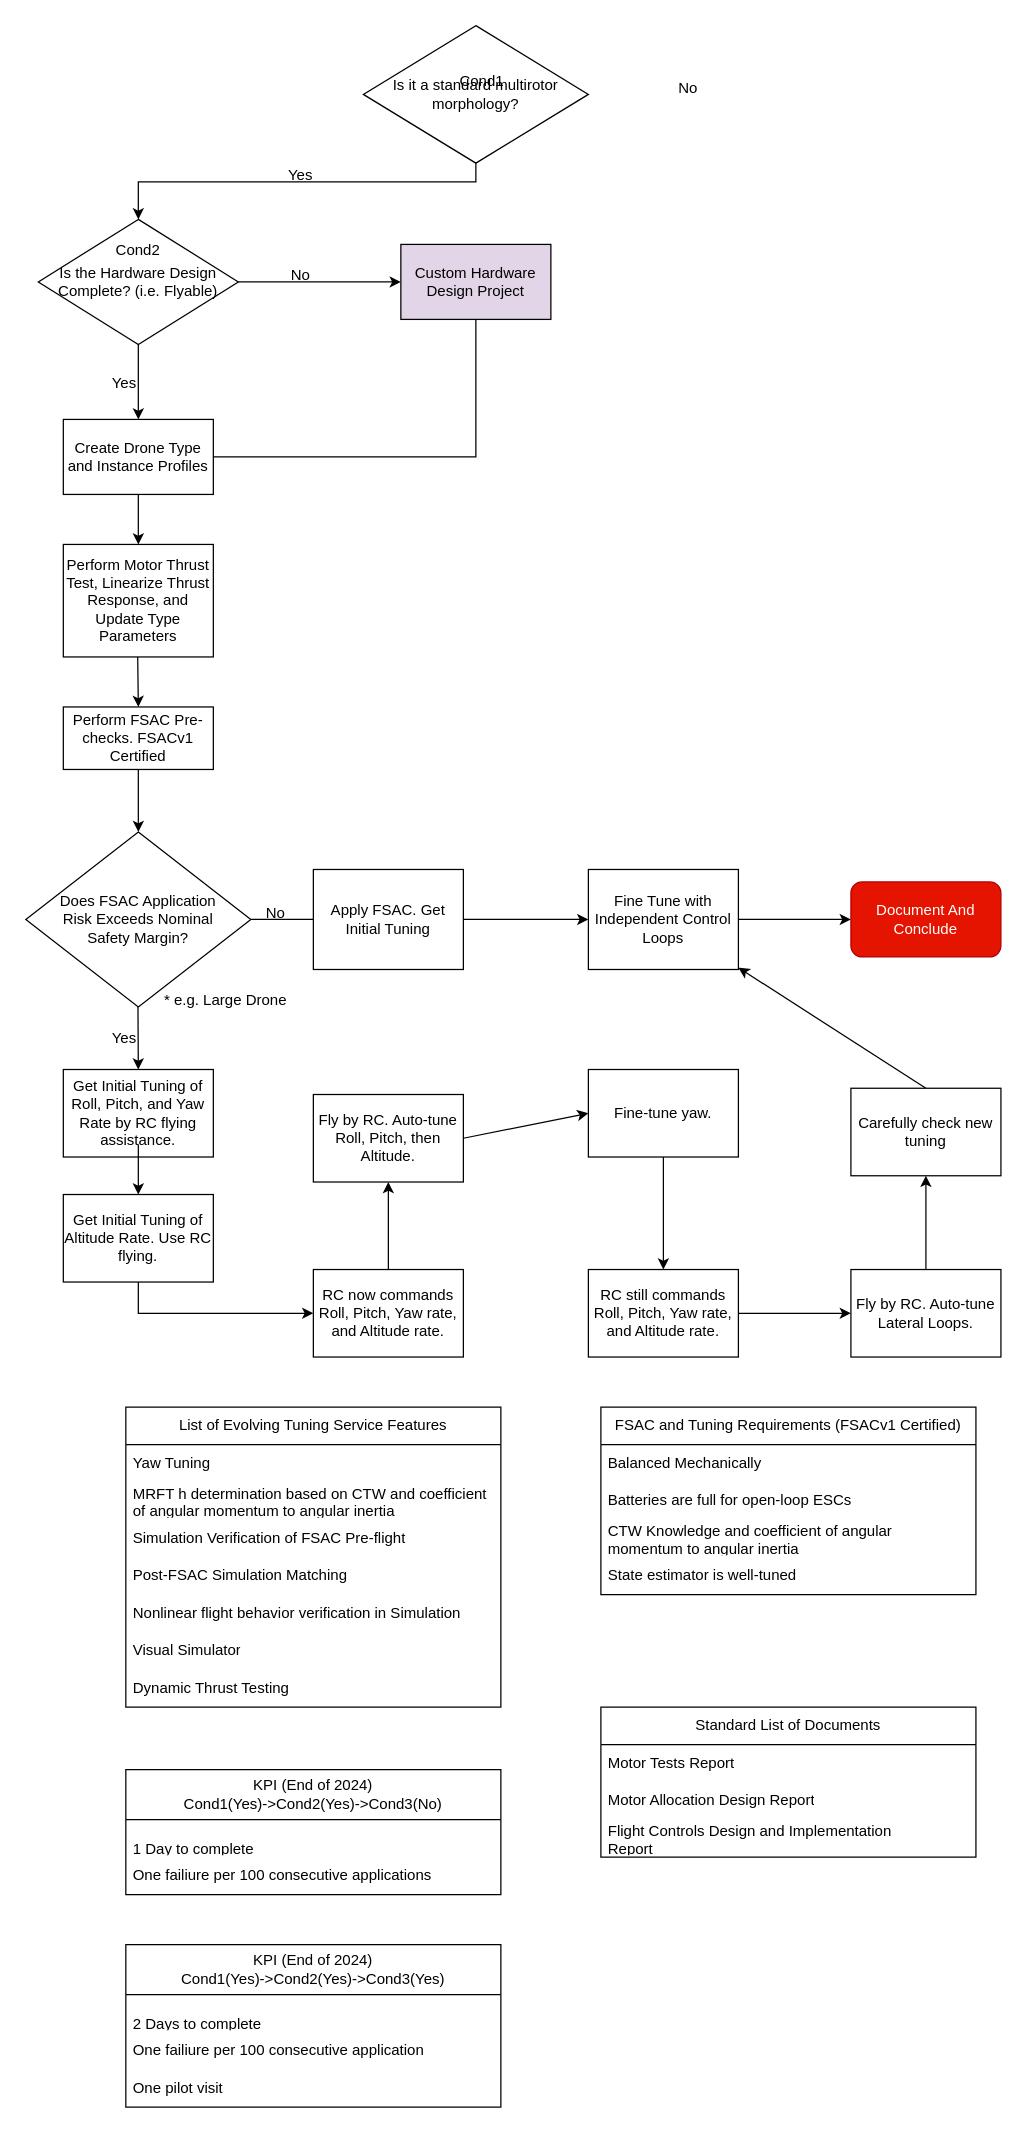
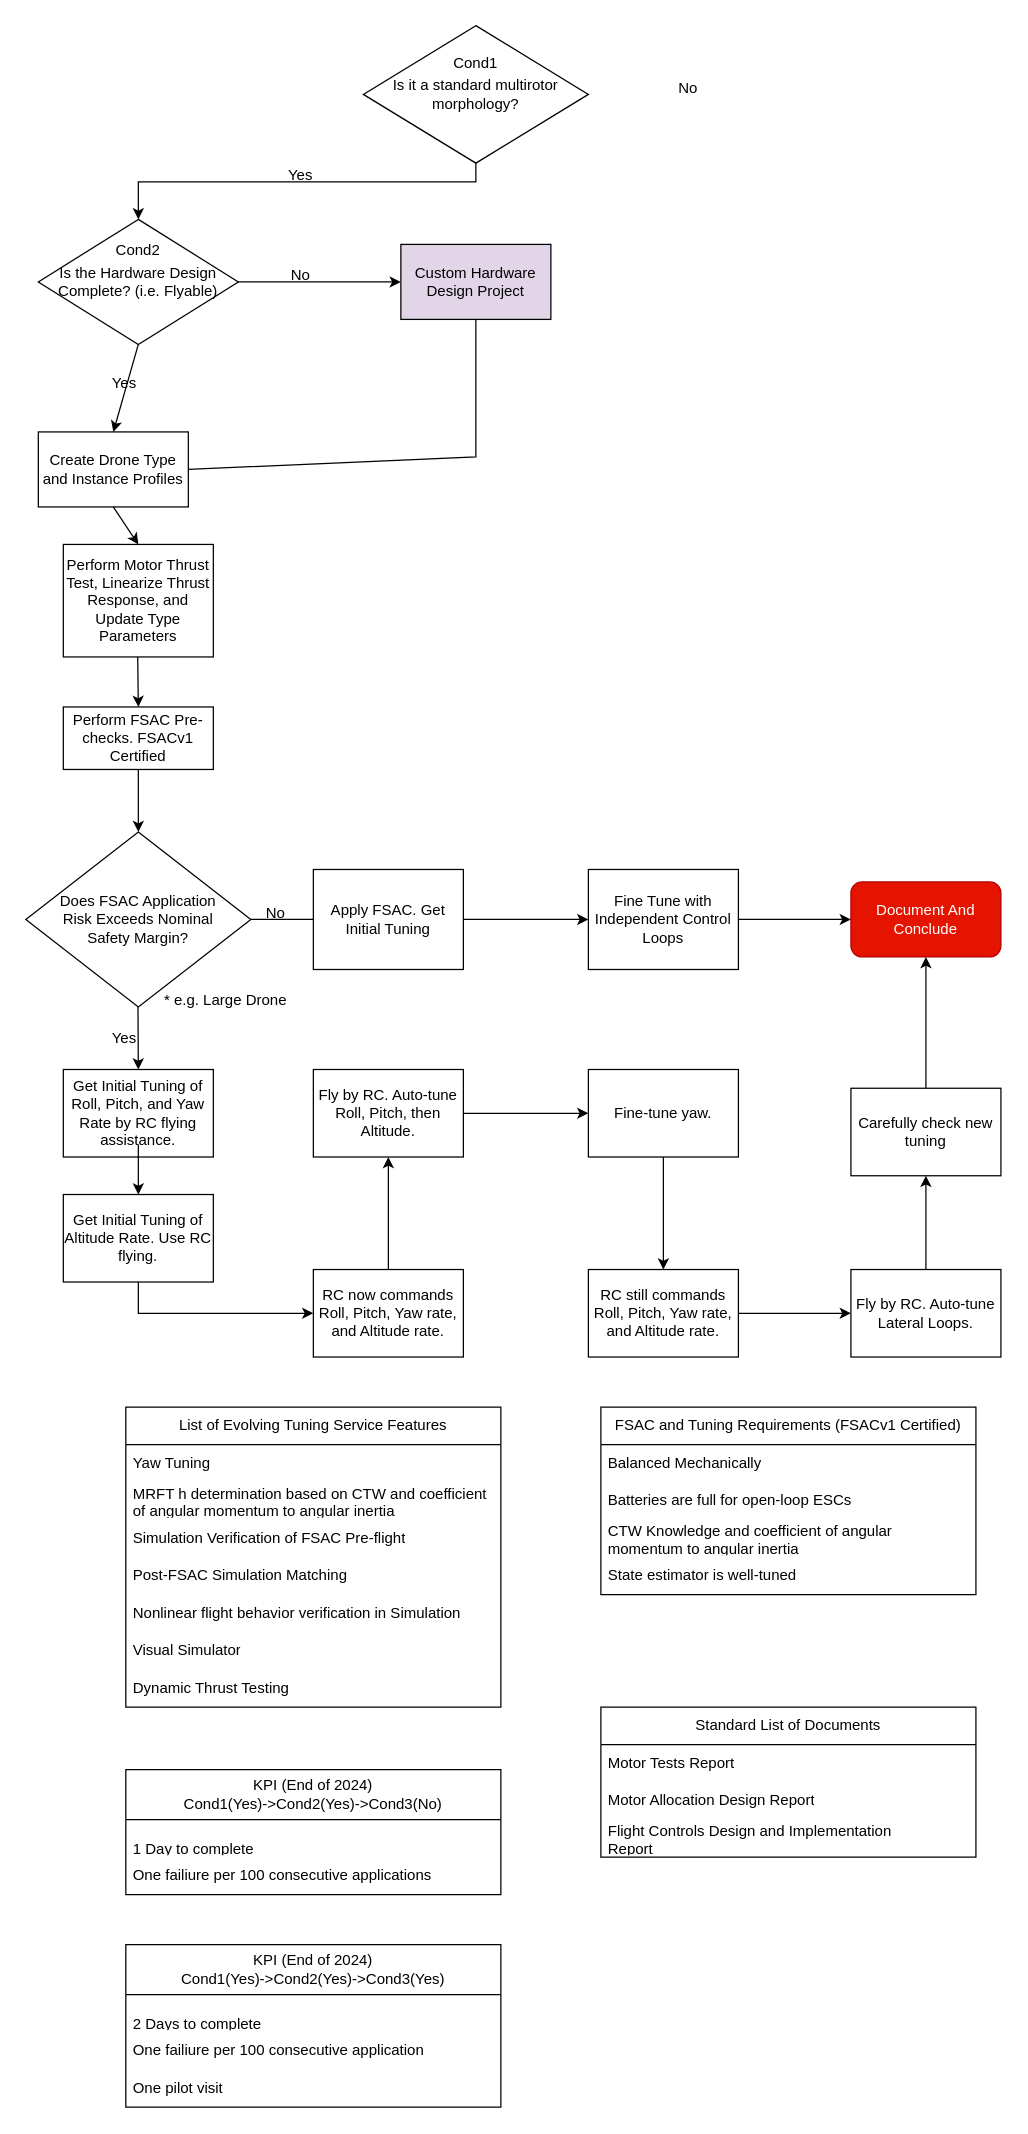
(482, 82) -> (476, 63)
(138, 457) -> (113, 469)
(835, 1030) -> (926, 1027)
(388, 1138) -> (388, 1113)
